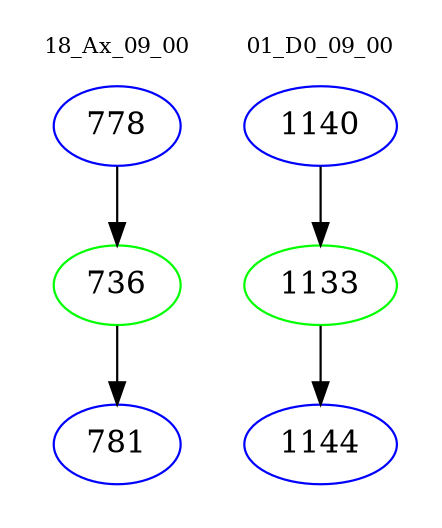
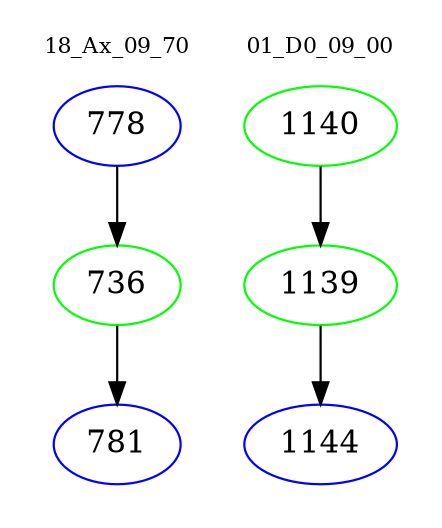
(117, 48) -> (117, 48)
(321, 126) -> (321, 126)
(321, 285) -> (321, 285)
